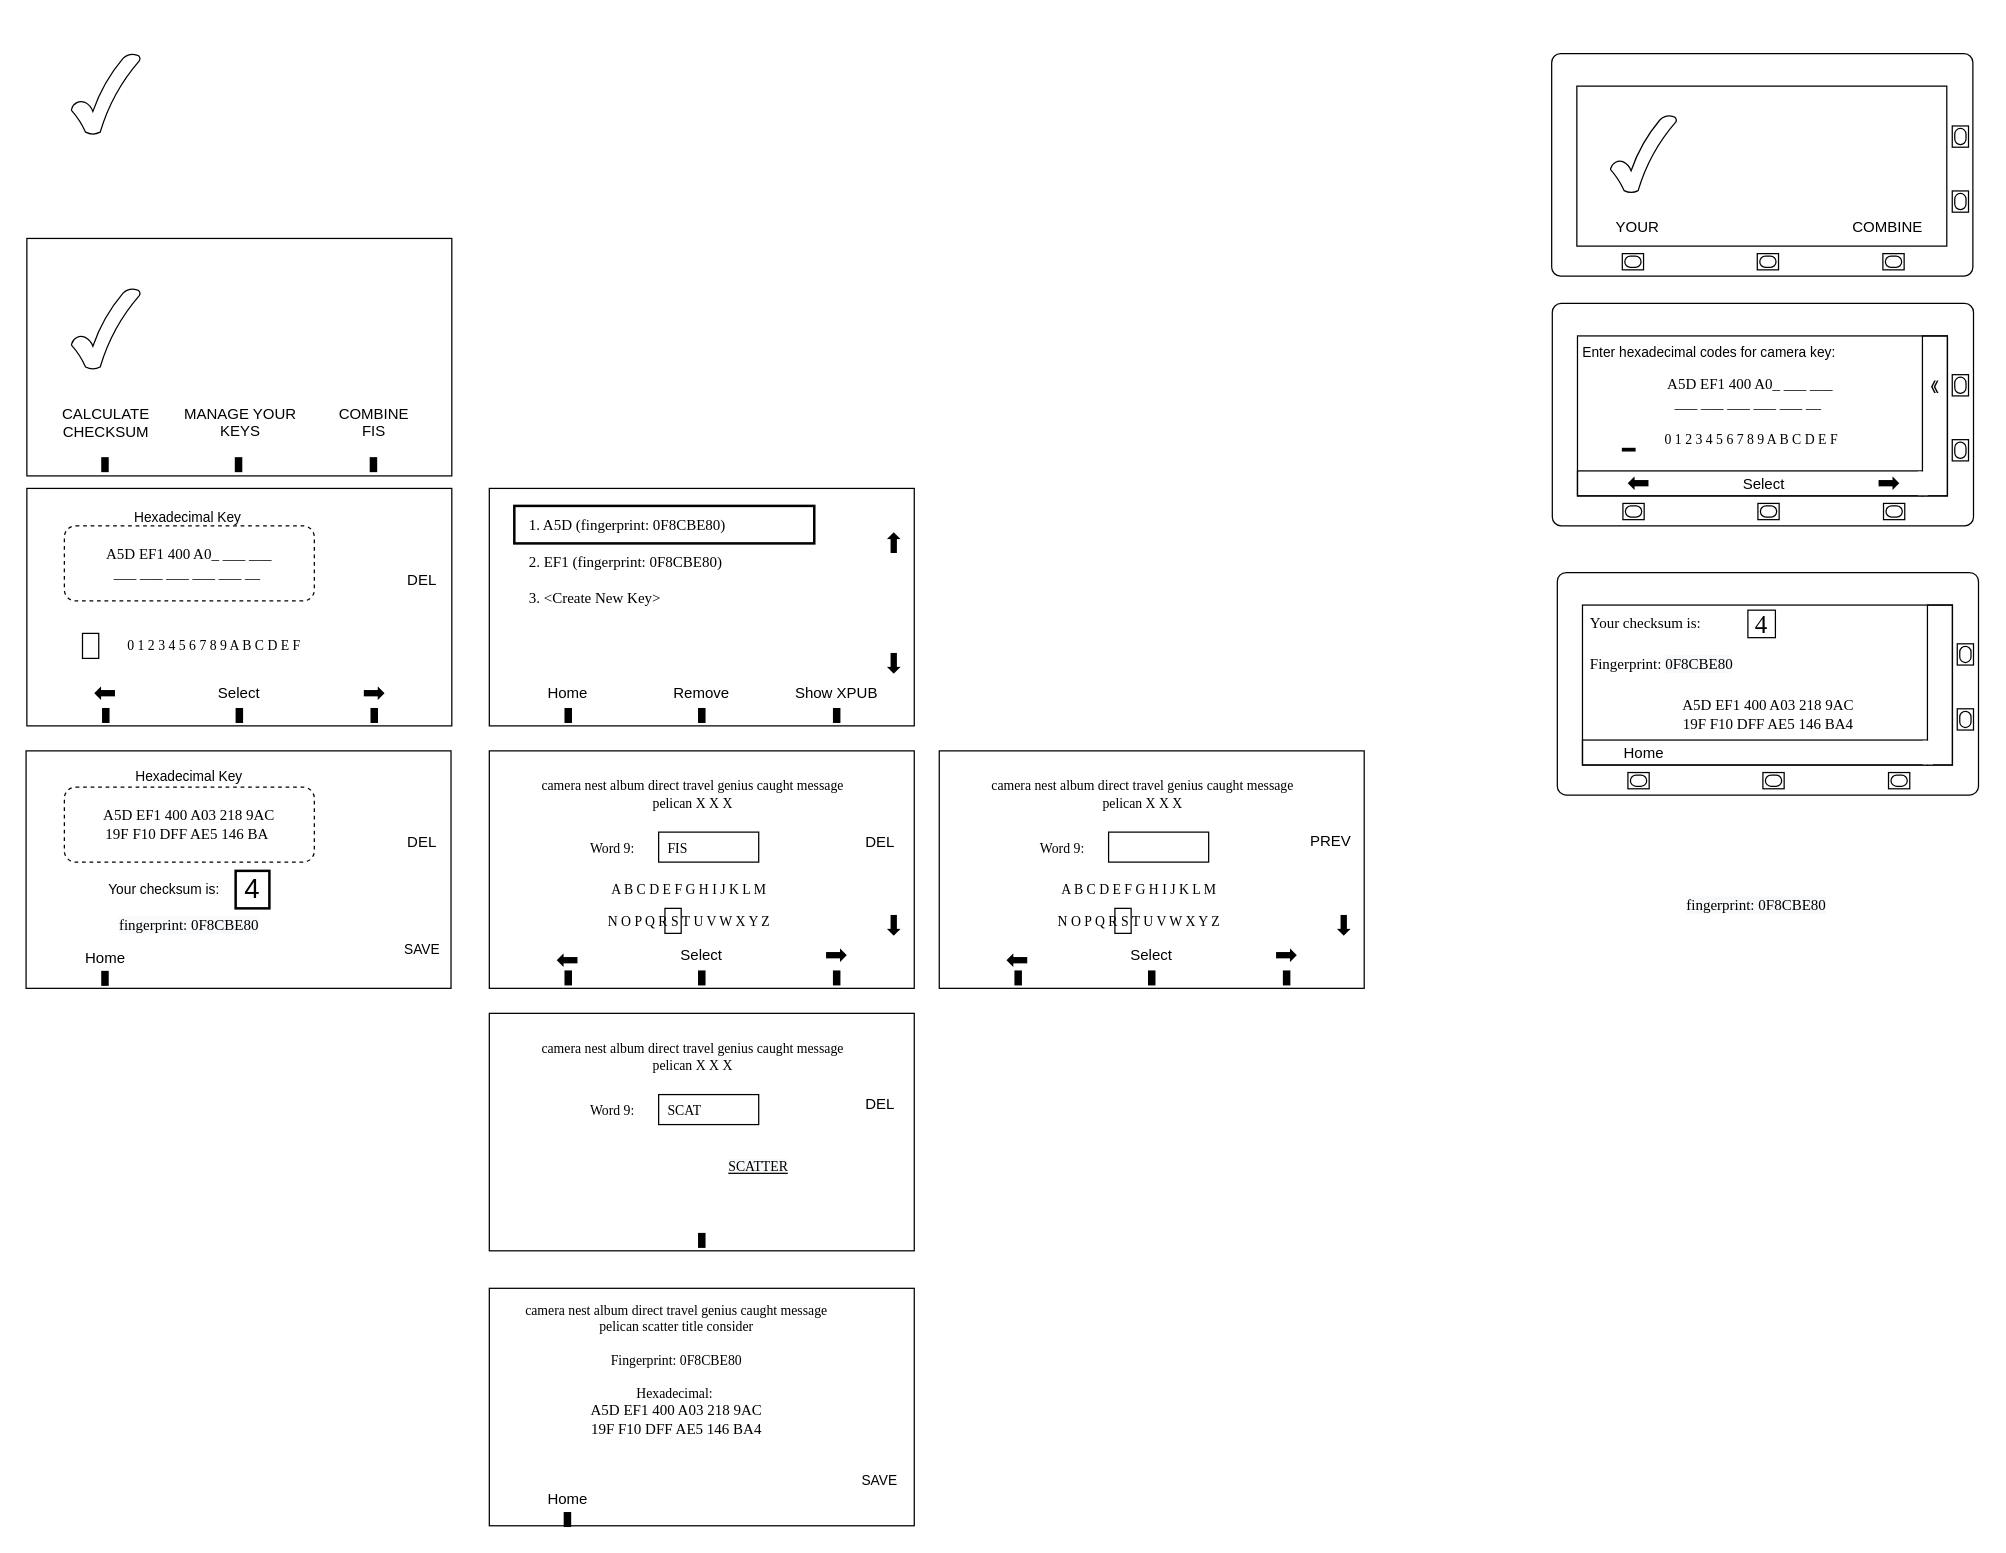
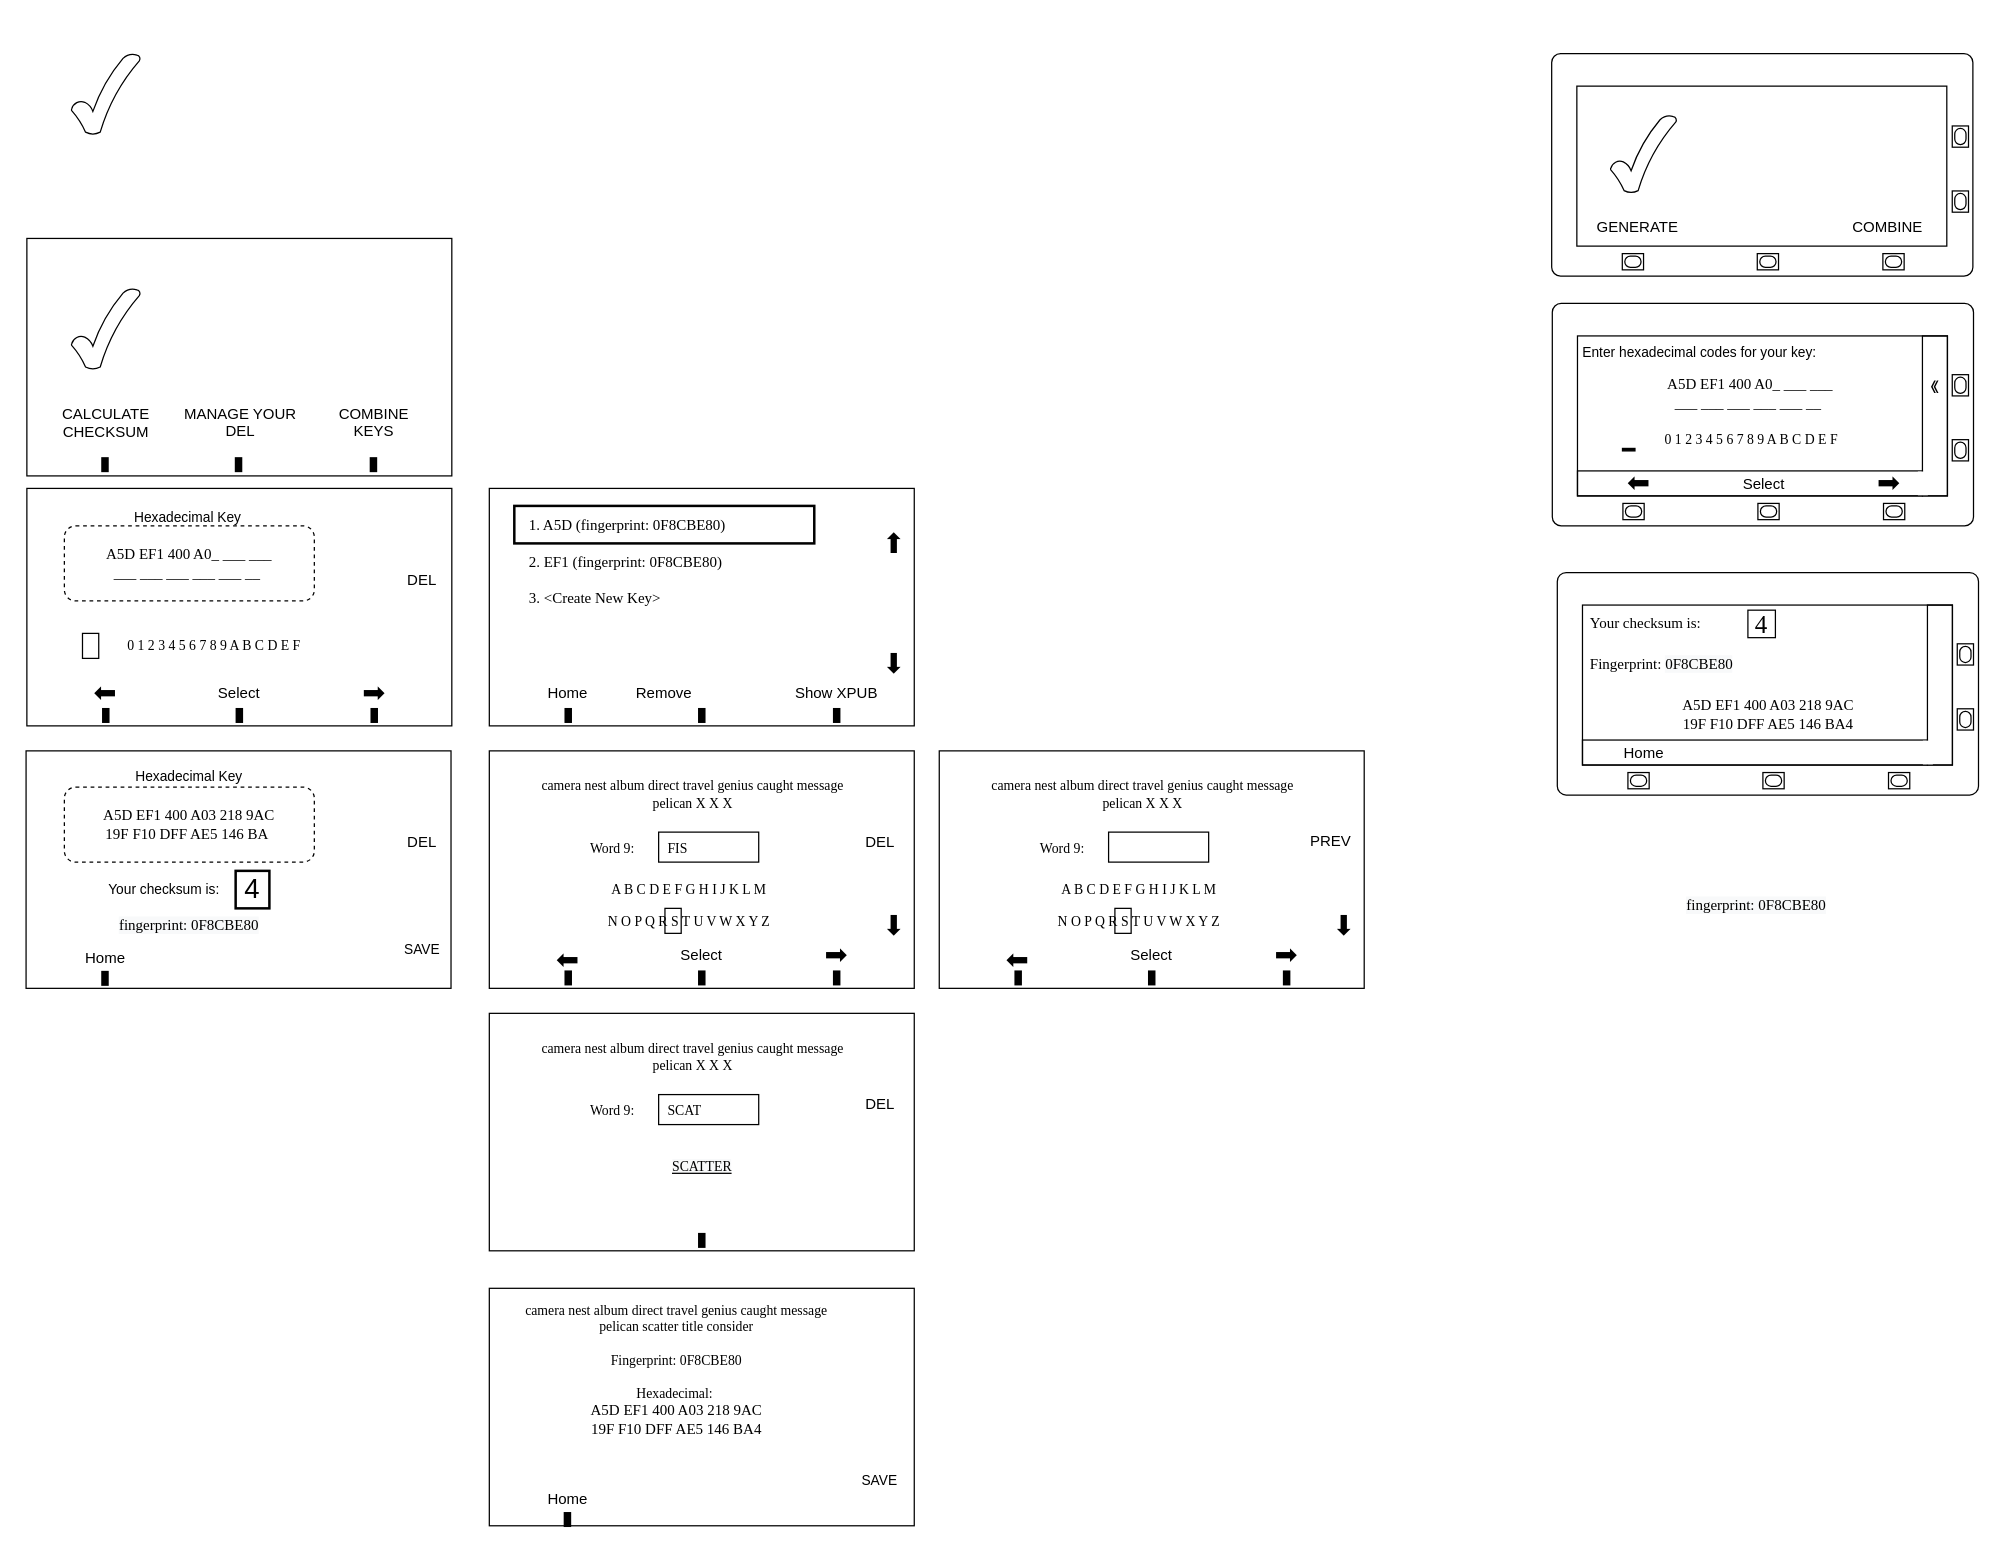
(1638, 227) -> (1638, 227)
(1719, 353) -> (1711, 353)
(240, 414) -> (240, 414)
(374, 414) -> (374, 414)
(702, 694) -> (664, 694)
(758, 1170) -> (702, 1170)
